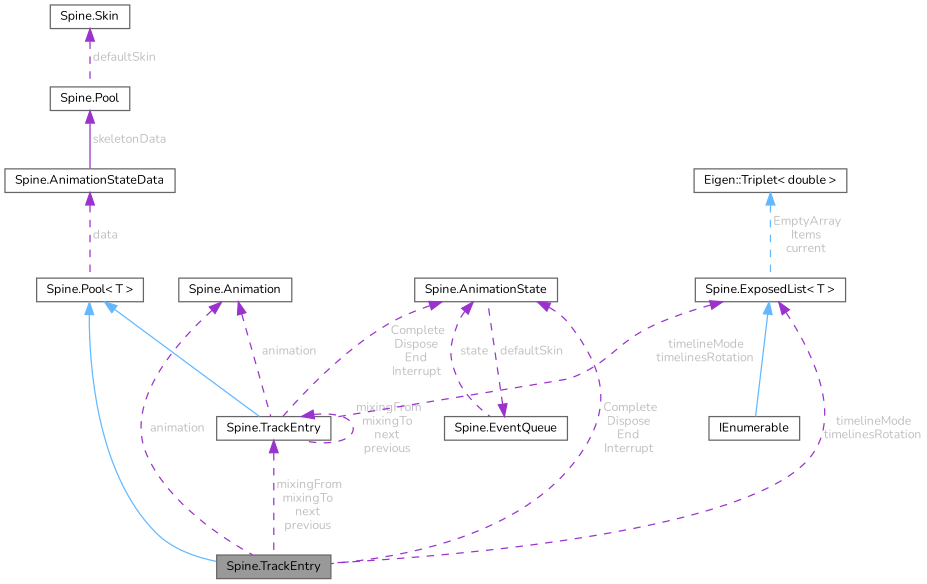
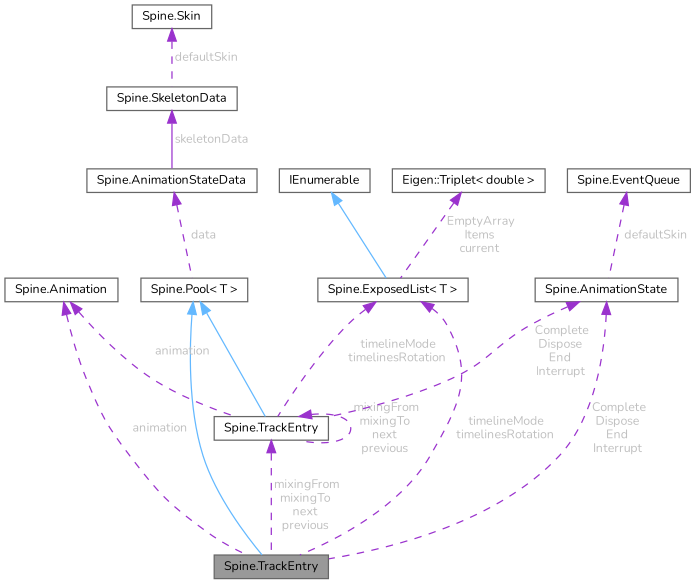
(90, 99) -> (172, 99)
(770, 242) -> (427, 241)
(762, 365) -> (362, 241)
(454, 369) -> none
